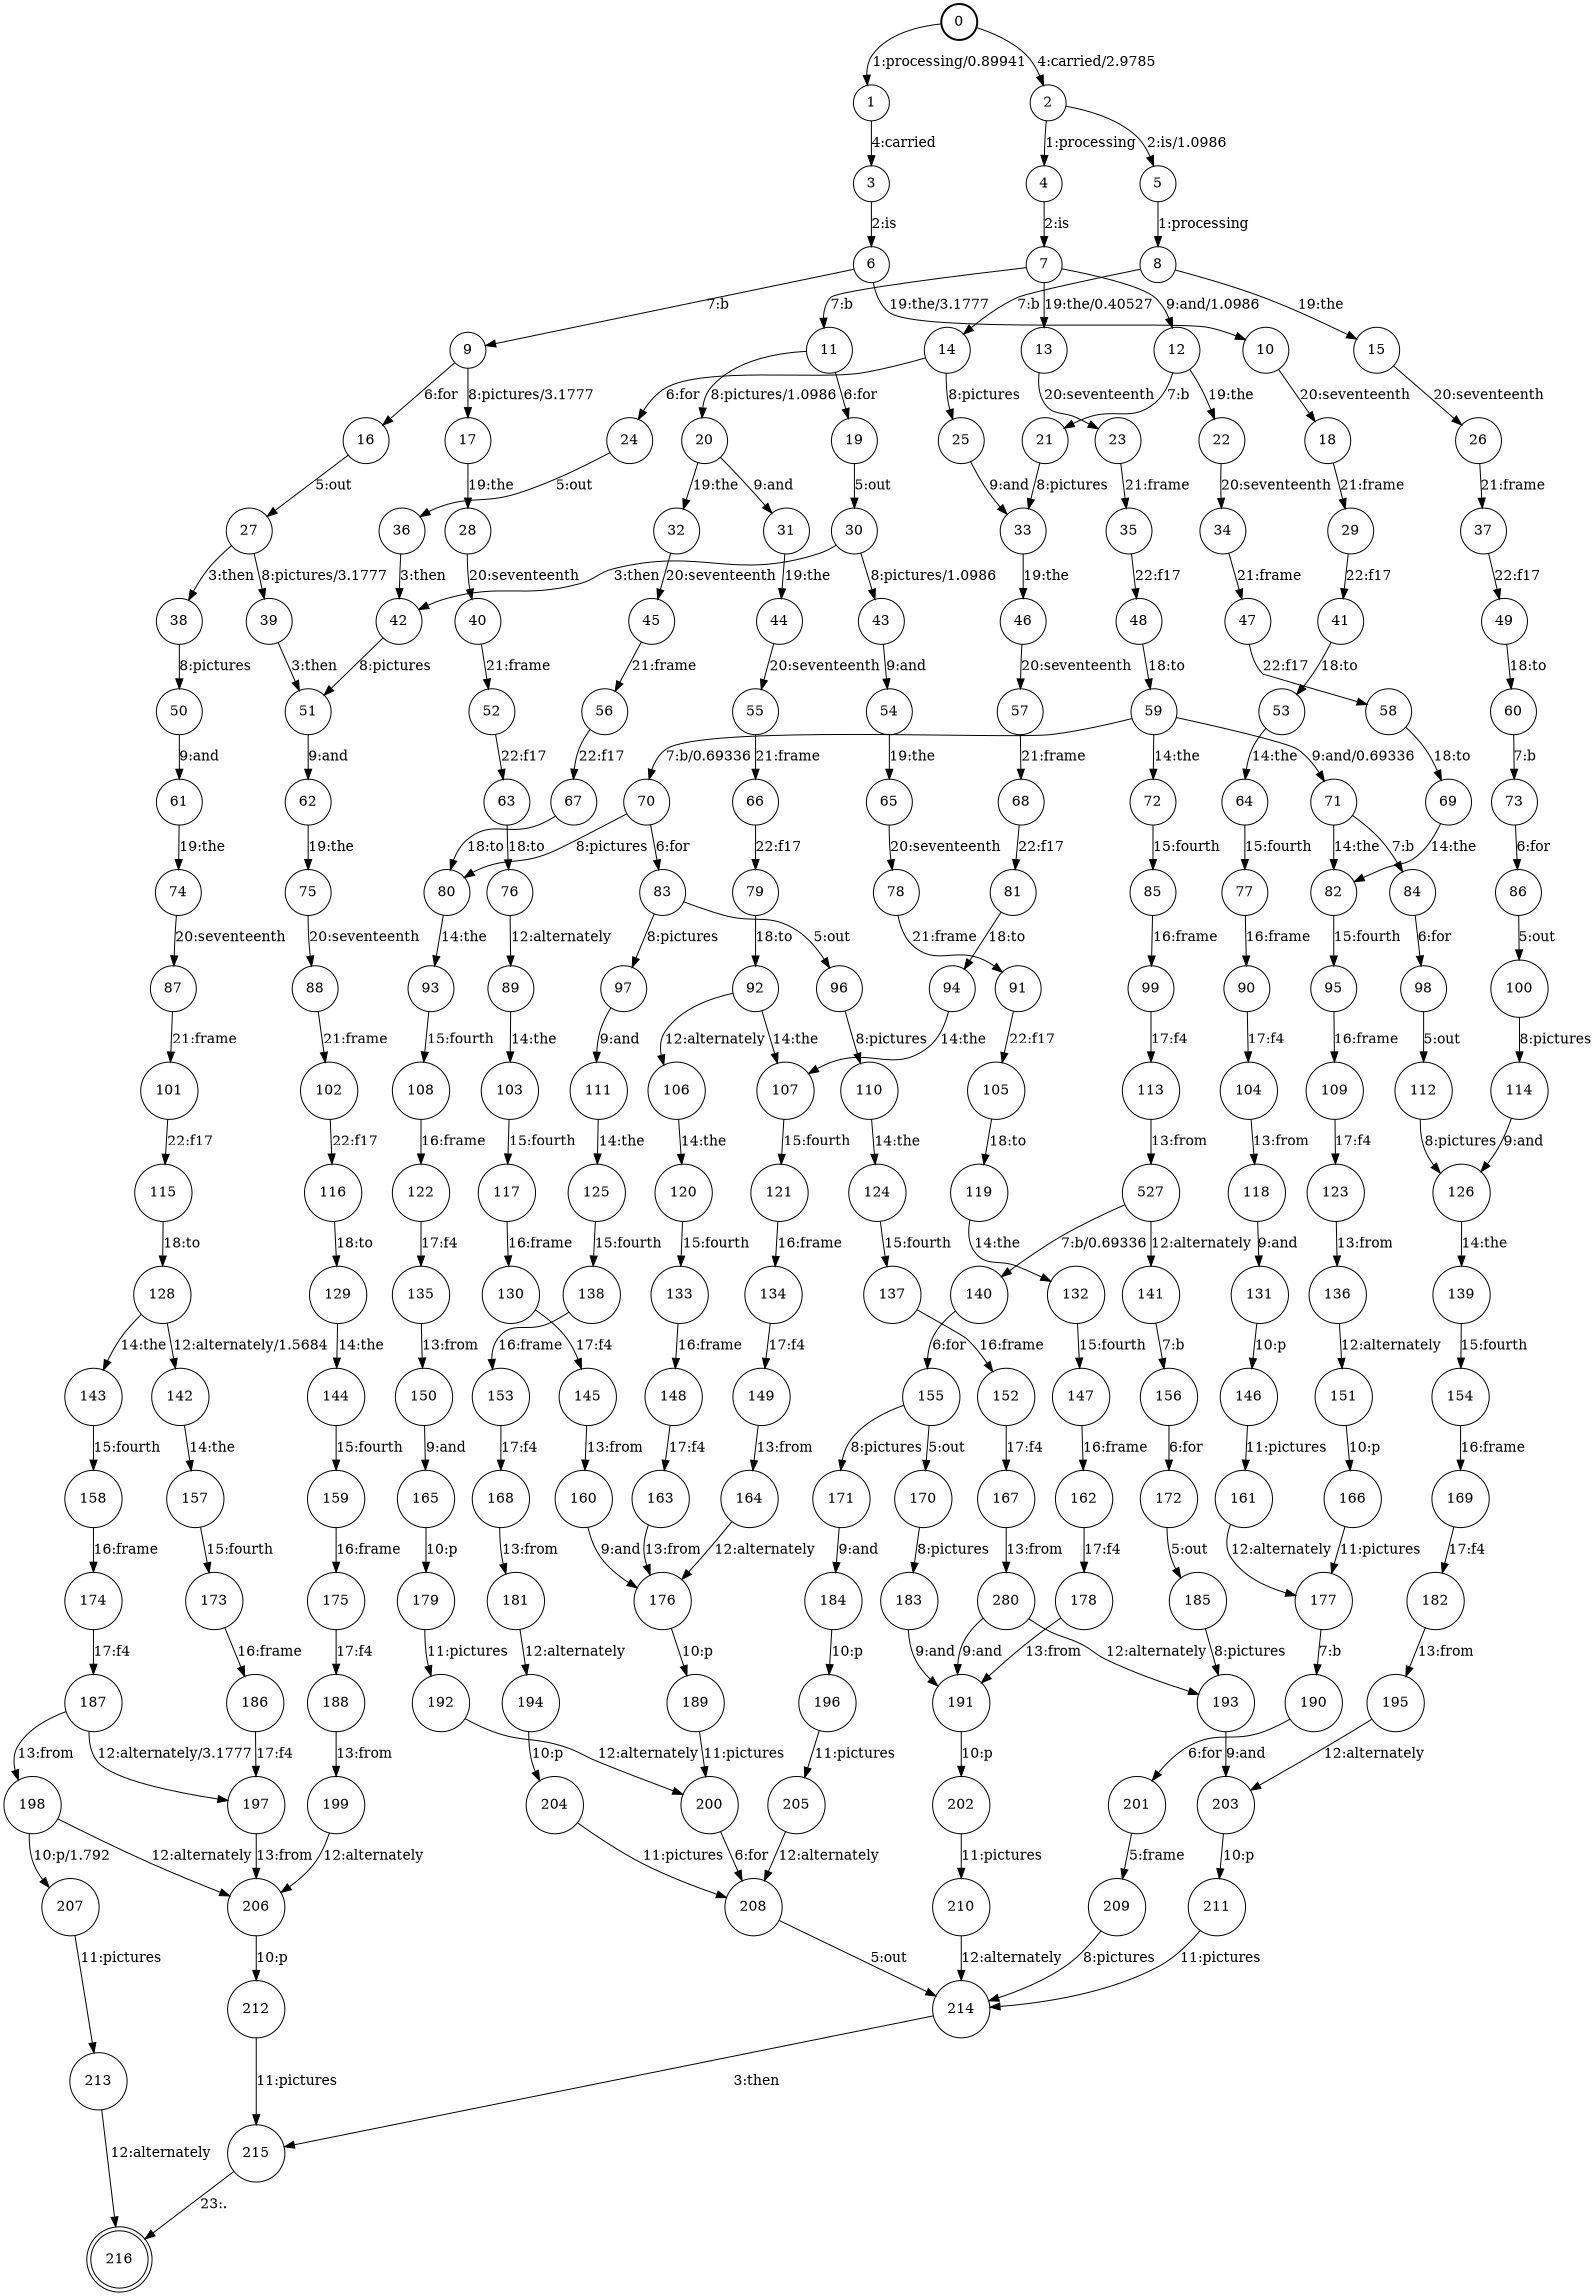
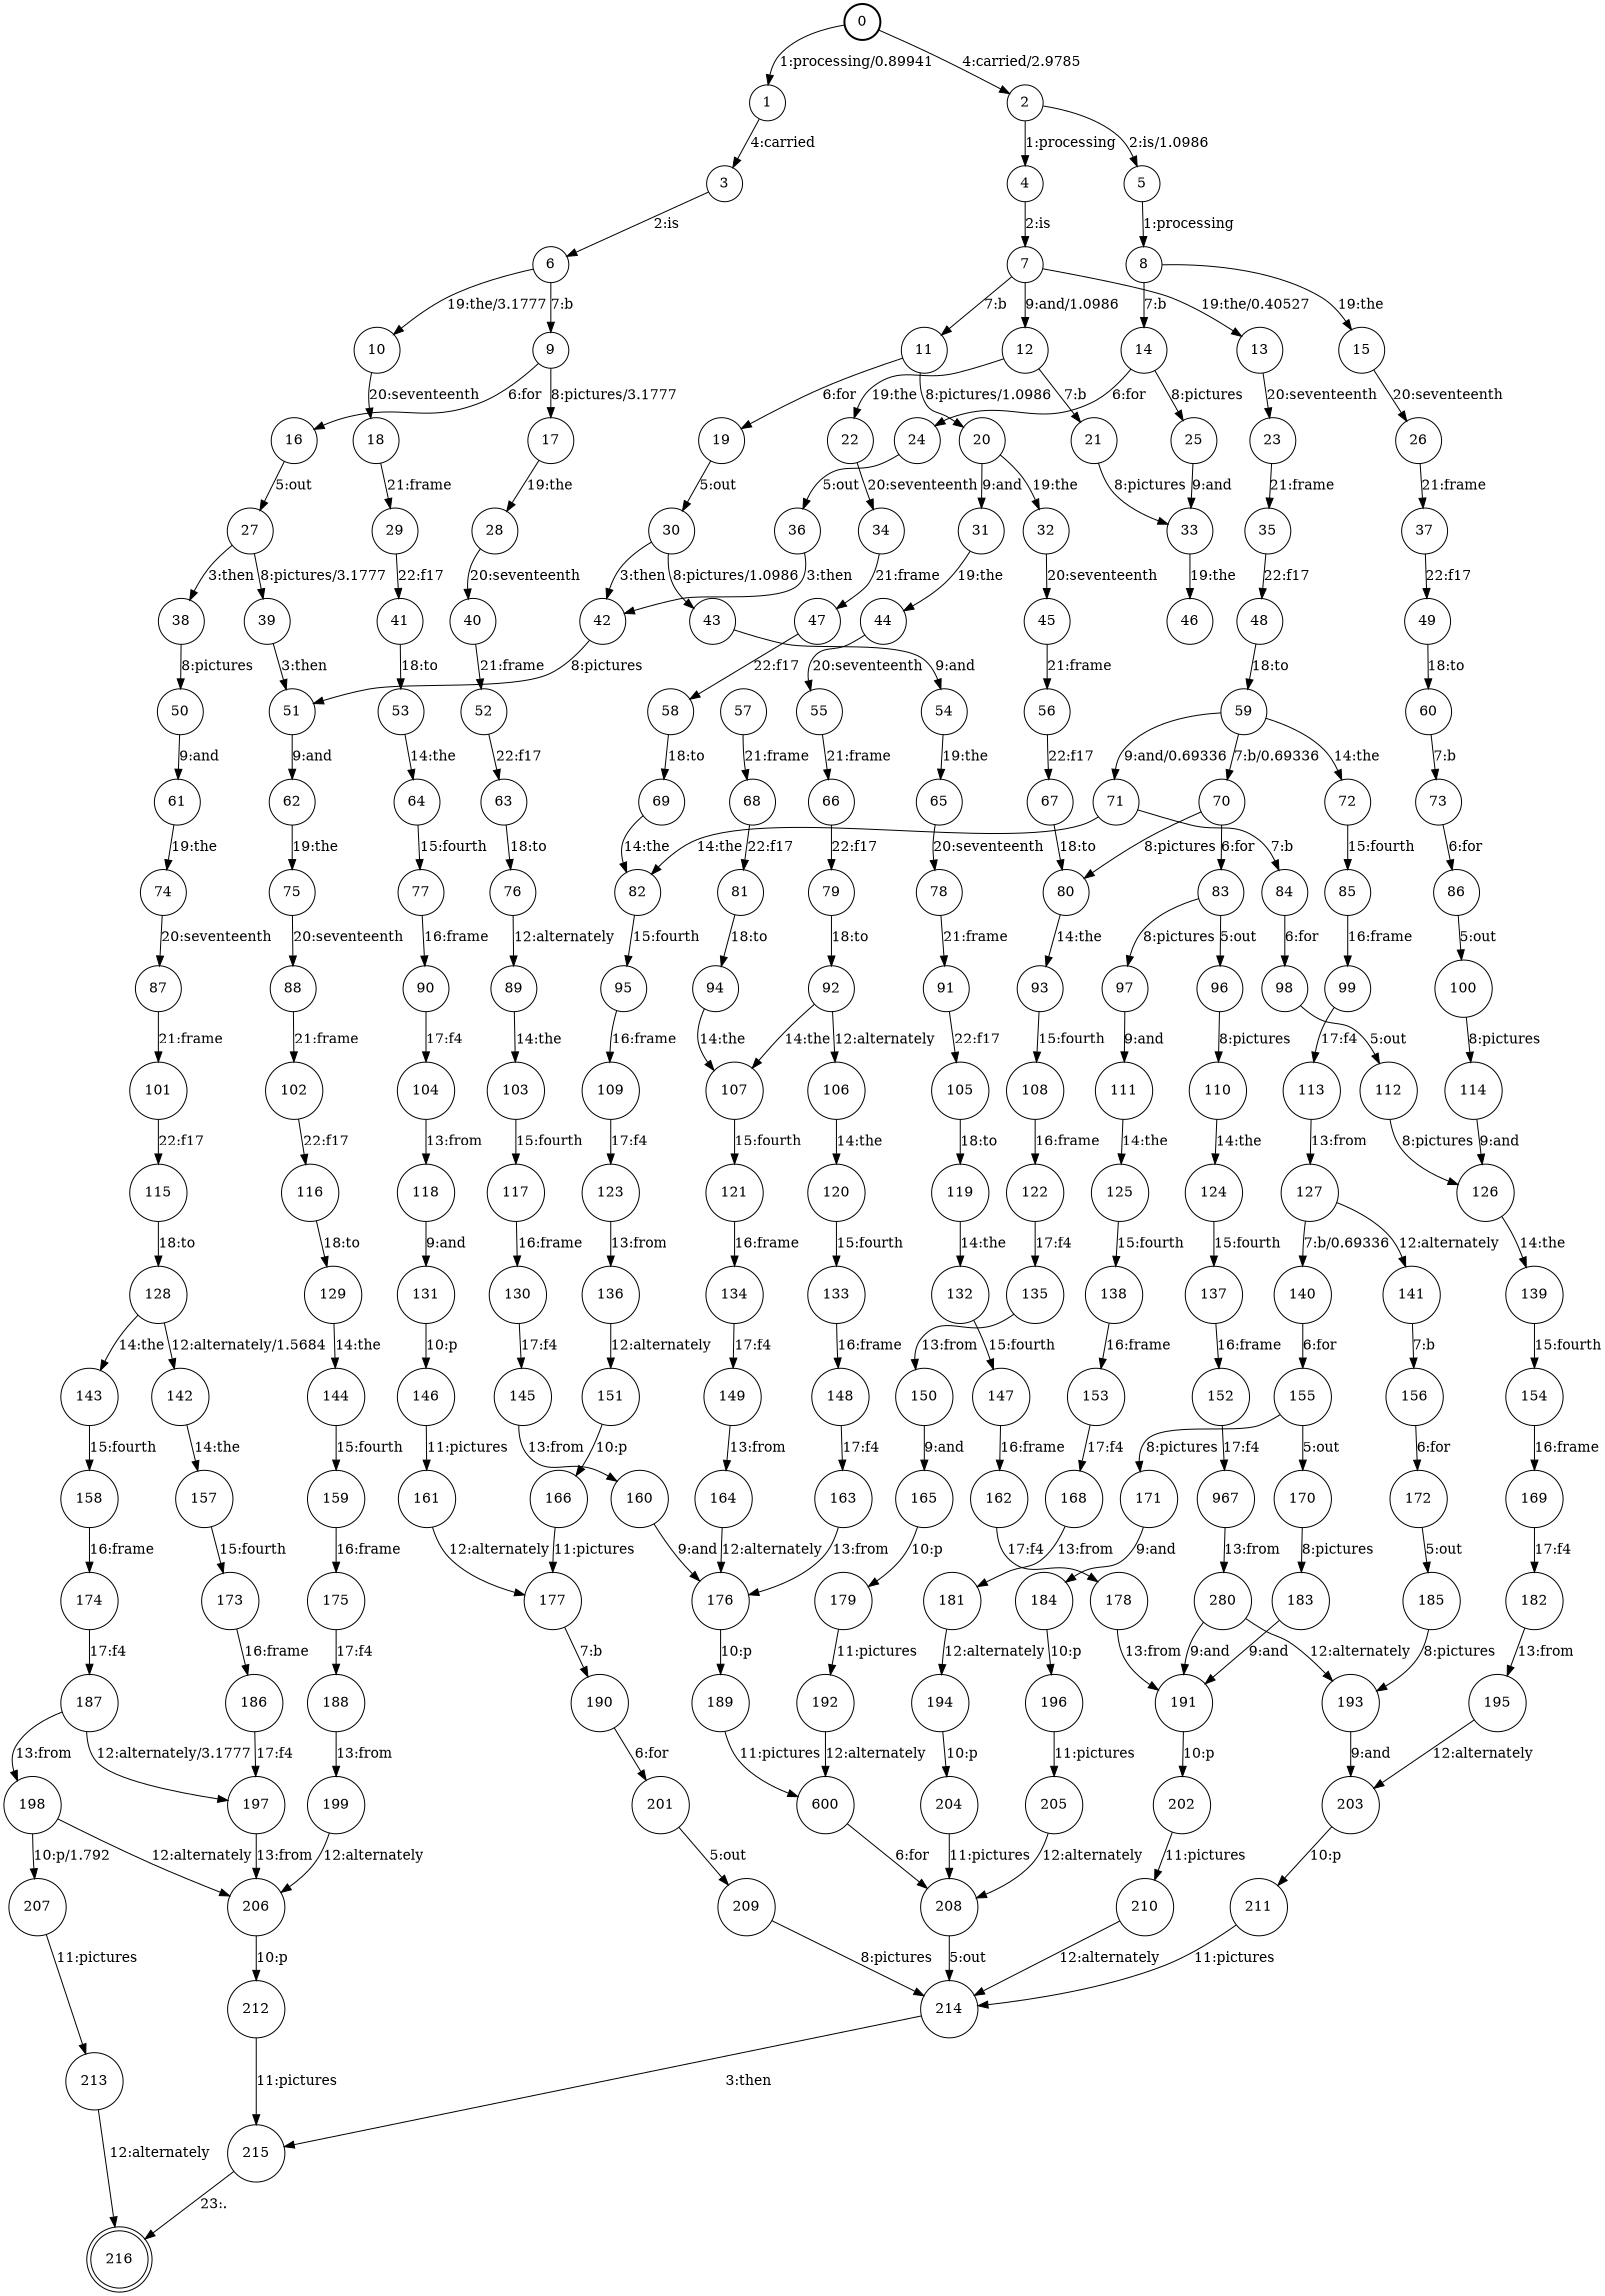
(1021, 661) -> none
(1151, 1193) -> (1310, 1193)
(1006, 1499) -> (1226, 1499)
(710, 1805) -> (825, 1805)
(1157, 1856) -> (728, 1856)
